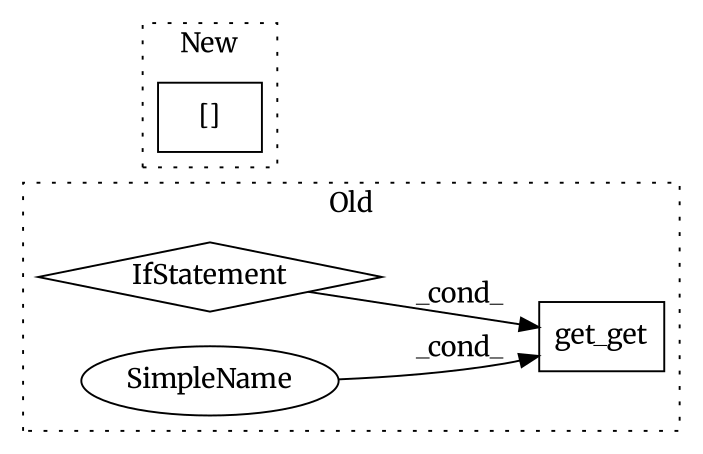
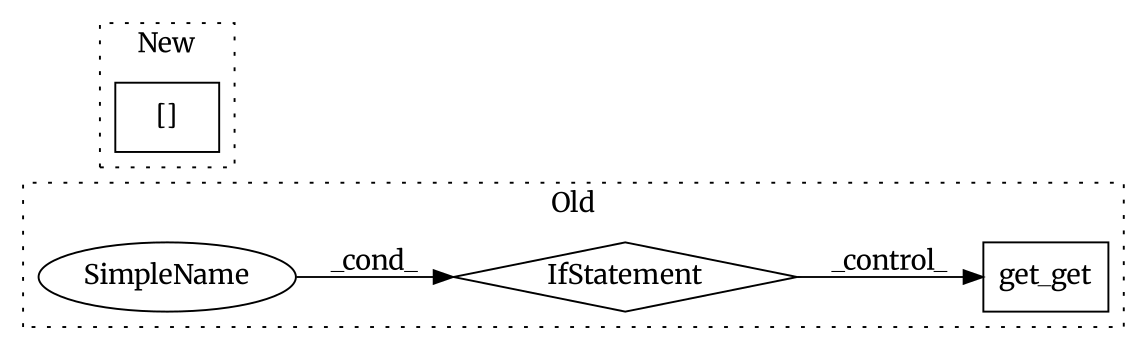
(460, 295) -> (890, 263)
(430, 373) -> (365, 277)
